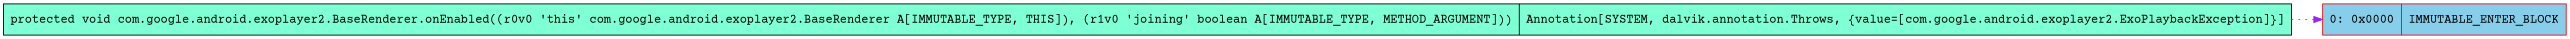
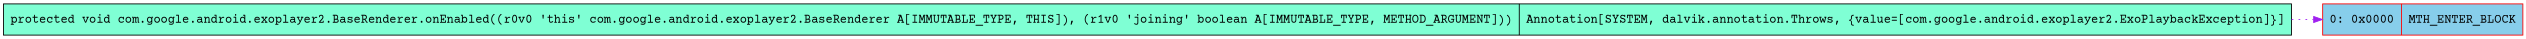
(2484, 19) -> (2462, 19)
